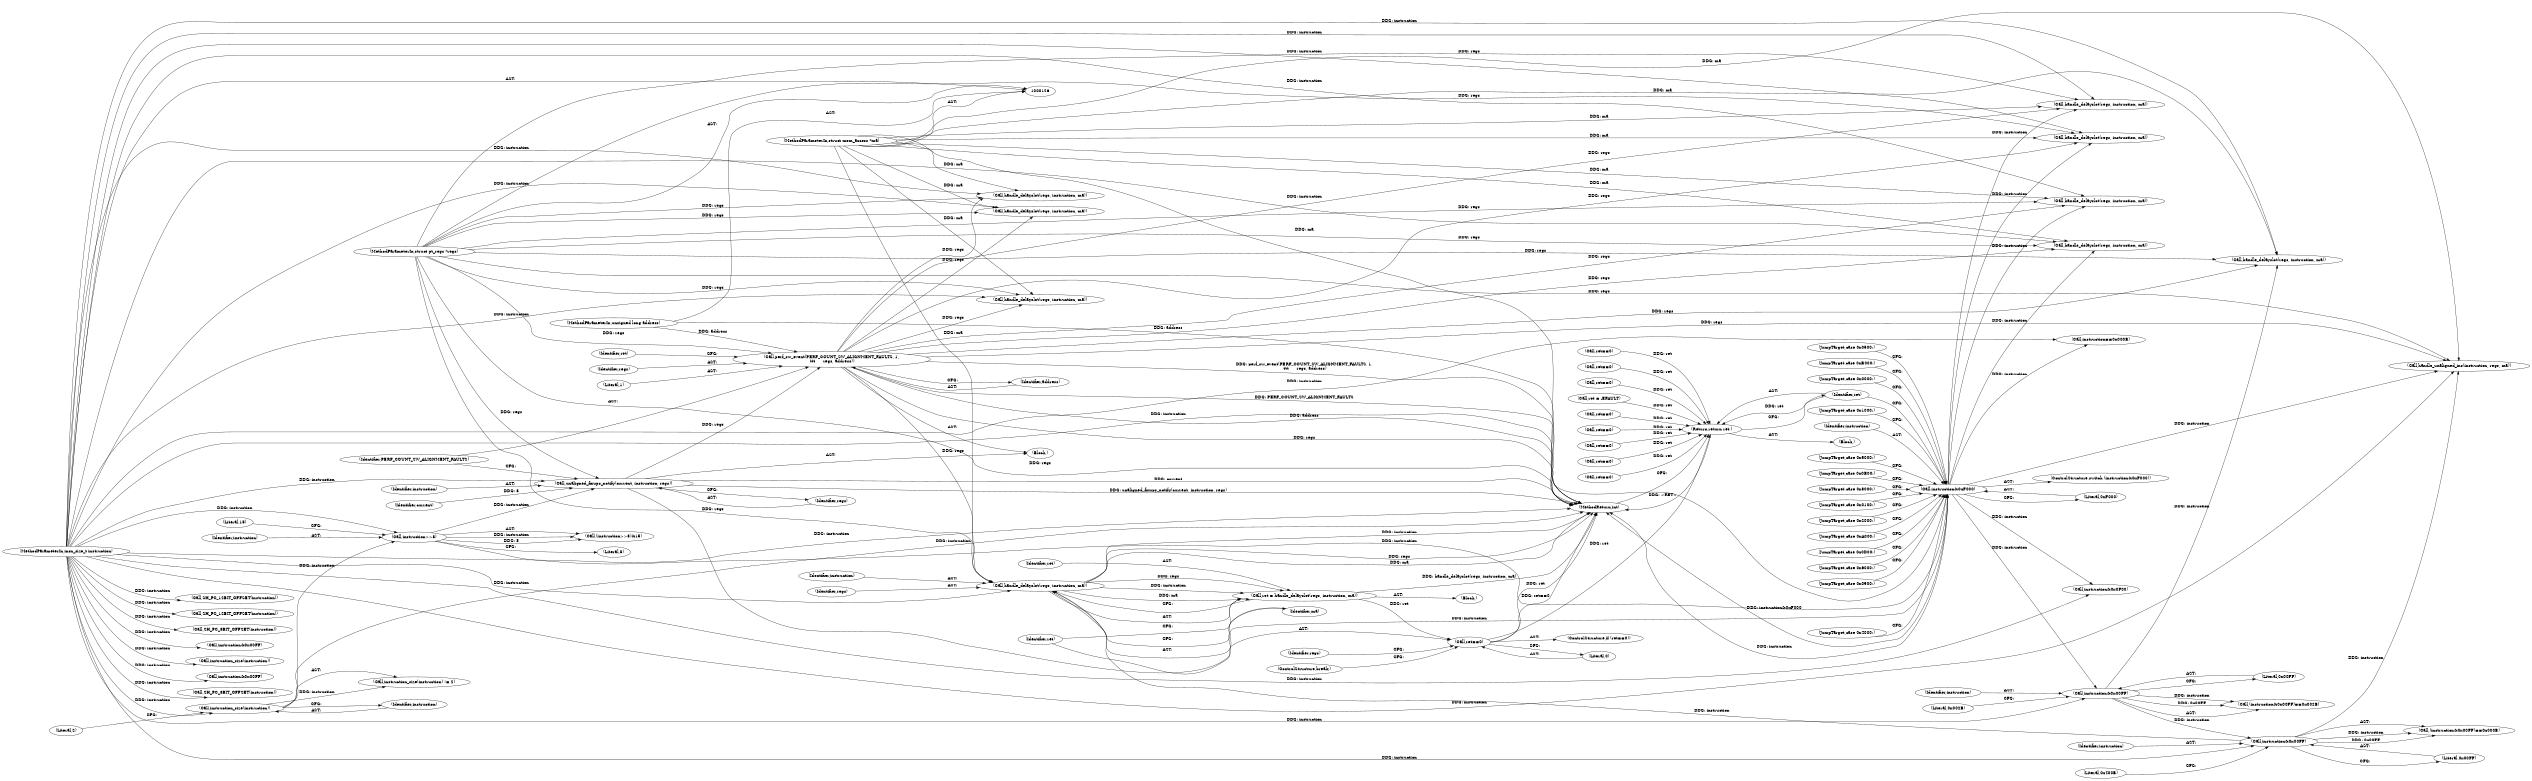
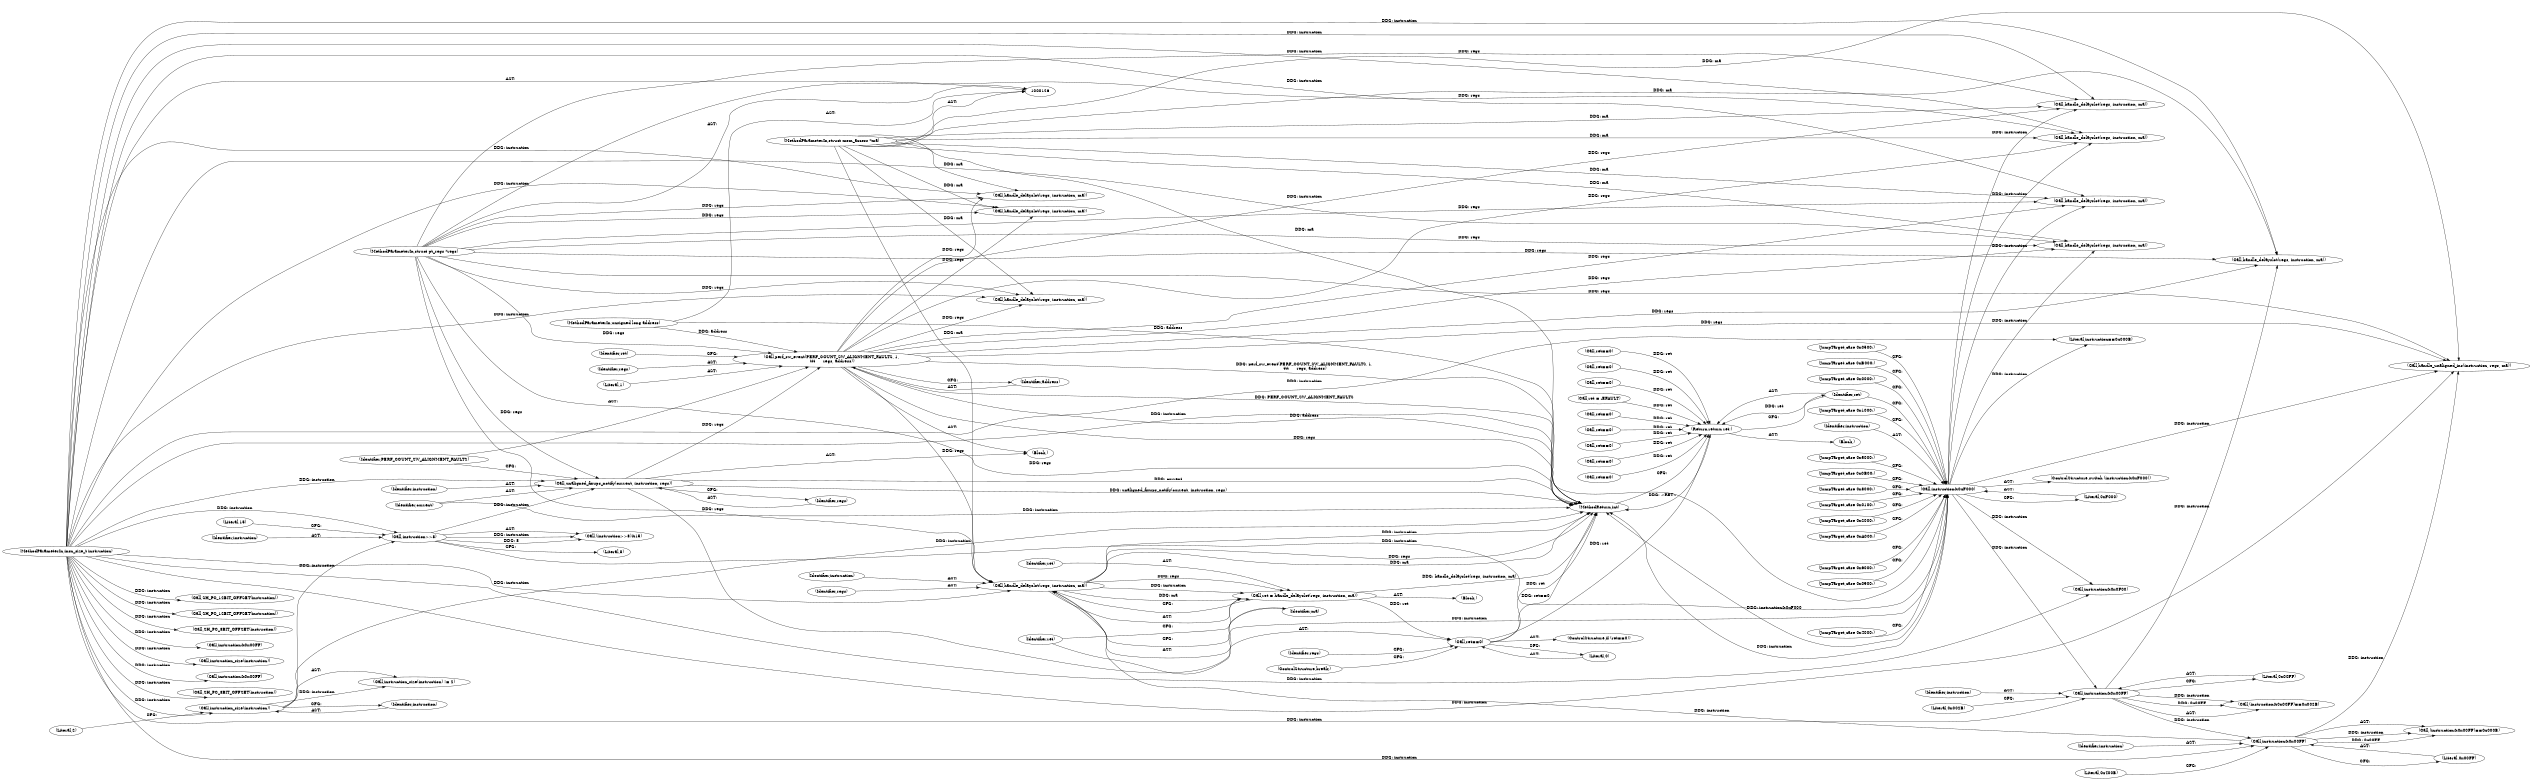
(2101, 340) -> (2101, 340)
(511, 491) -> (511, 491)
(847, 542) -> (1002, 514)
(1847, 552) -> none
